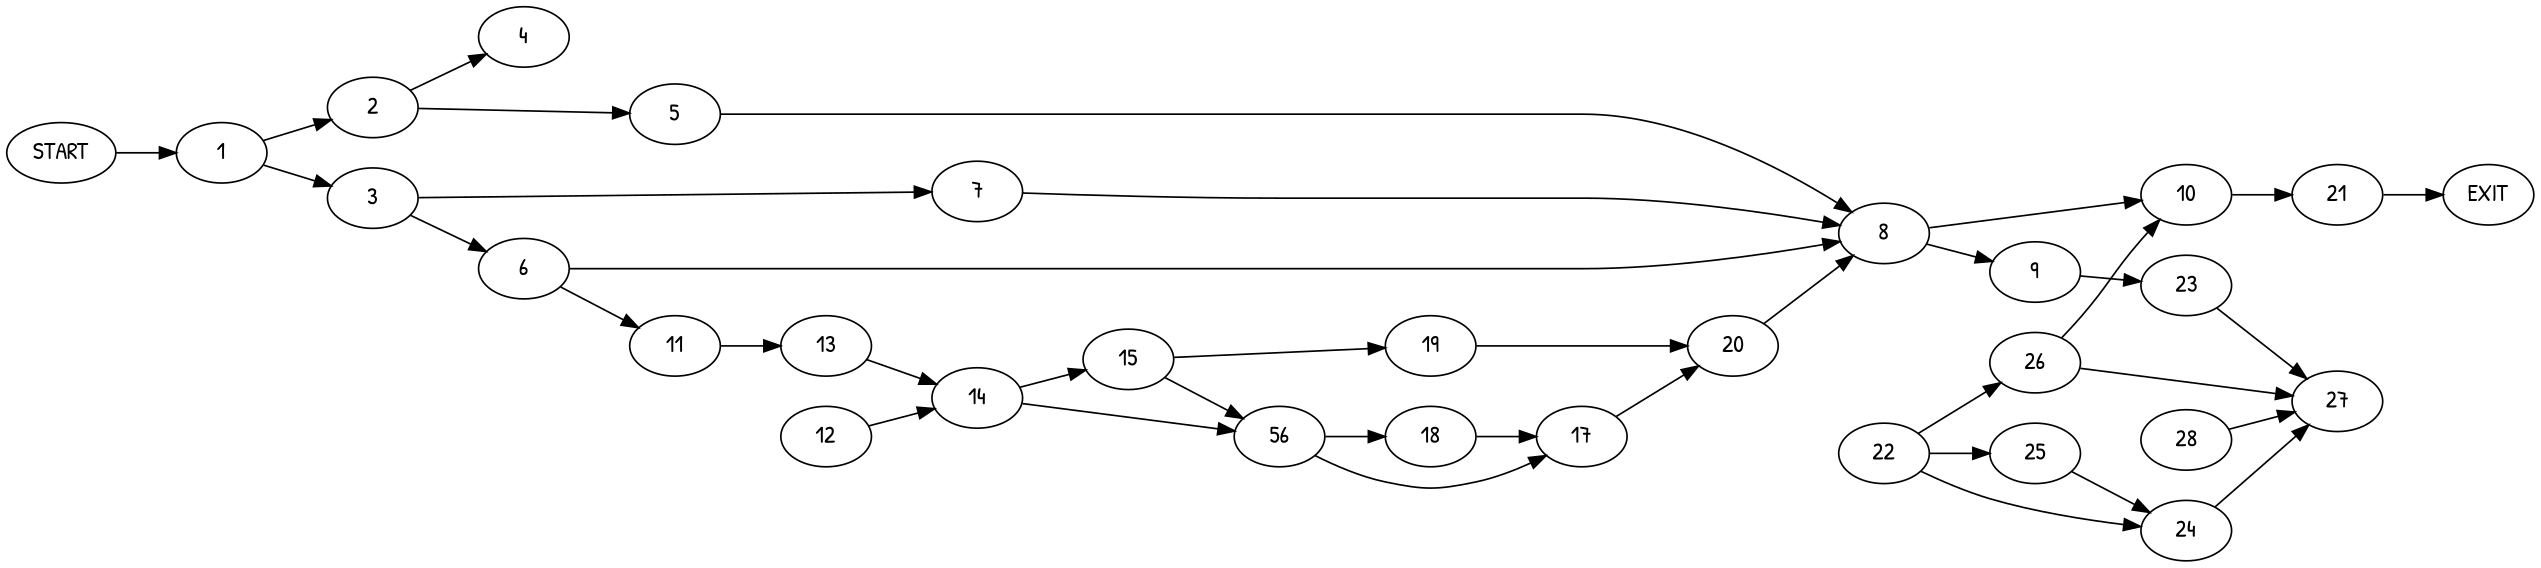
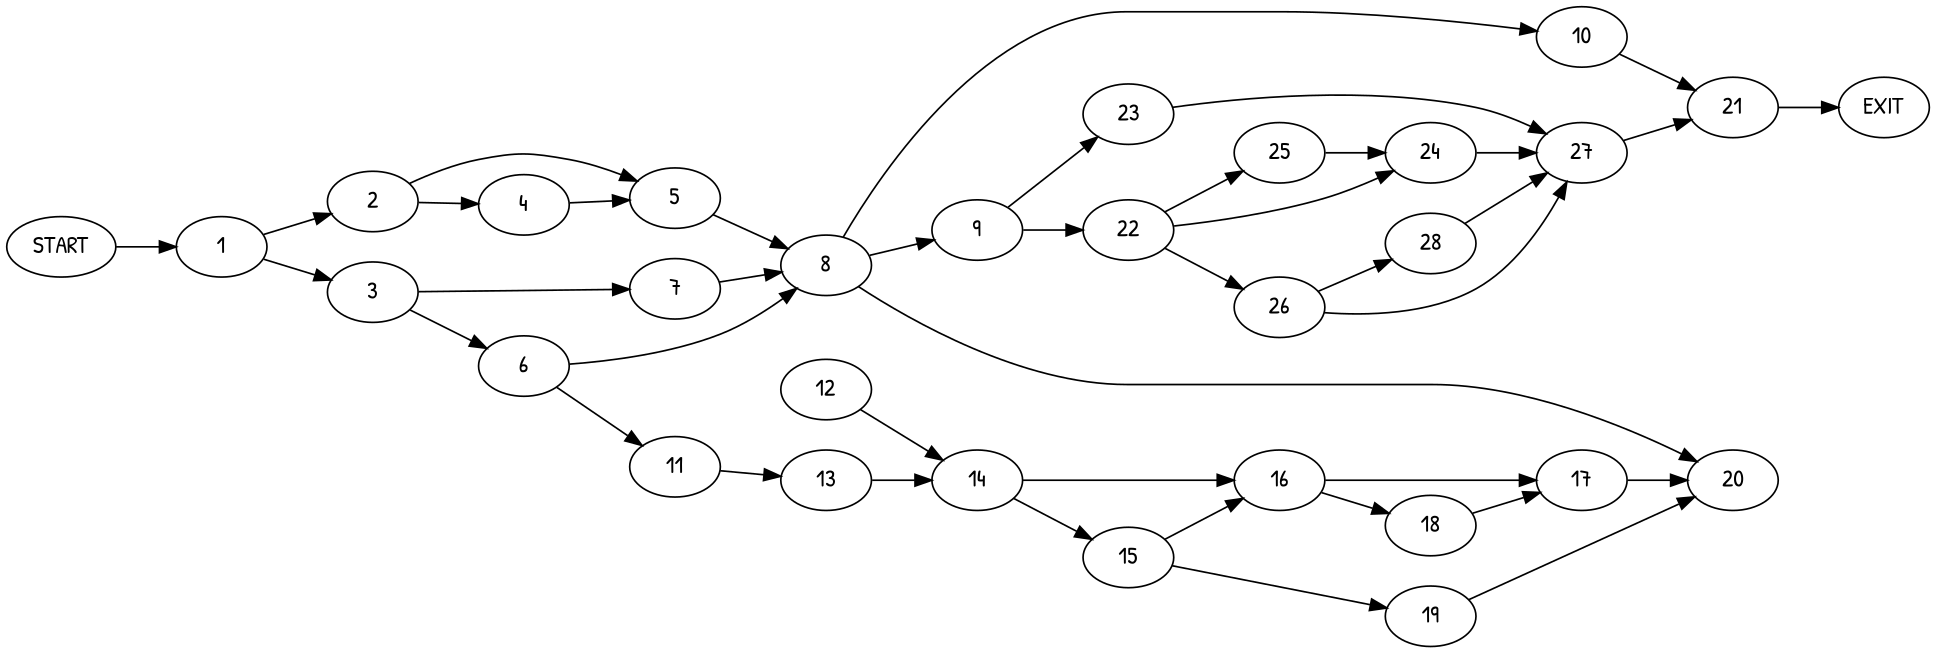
none -> (1649, 133)
none -> (591, 202)
none -> (1045, 230)
(2104, 288) -> (1347, 279)
(1802, 295) -> (1265, 385)
(1280, 437) -> (1280, 480)
